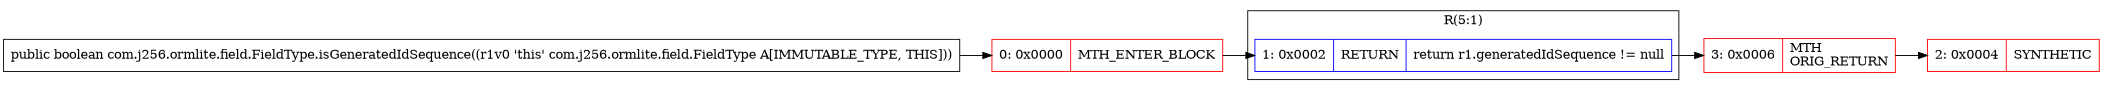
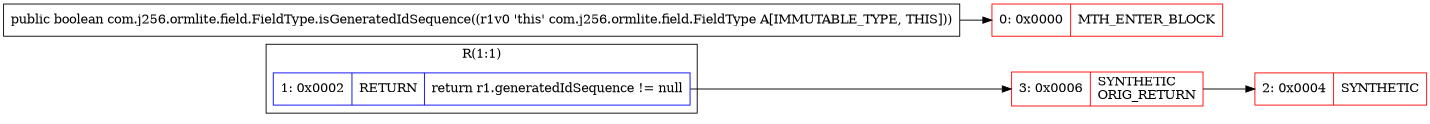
(1463, 21) -> (482, 55)
(1806, 48) -> (1137, 82)
(1234, 55) -> none
